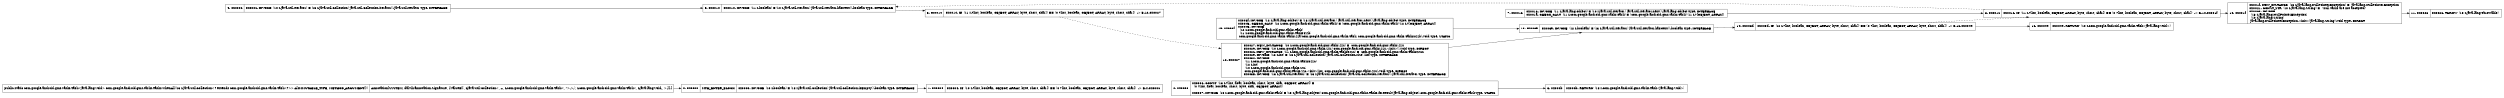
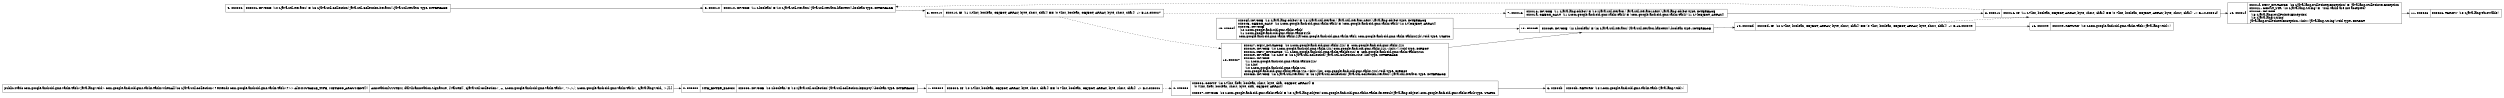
none -> (1334, 13)
none -> (1166, 88)
